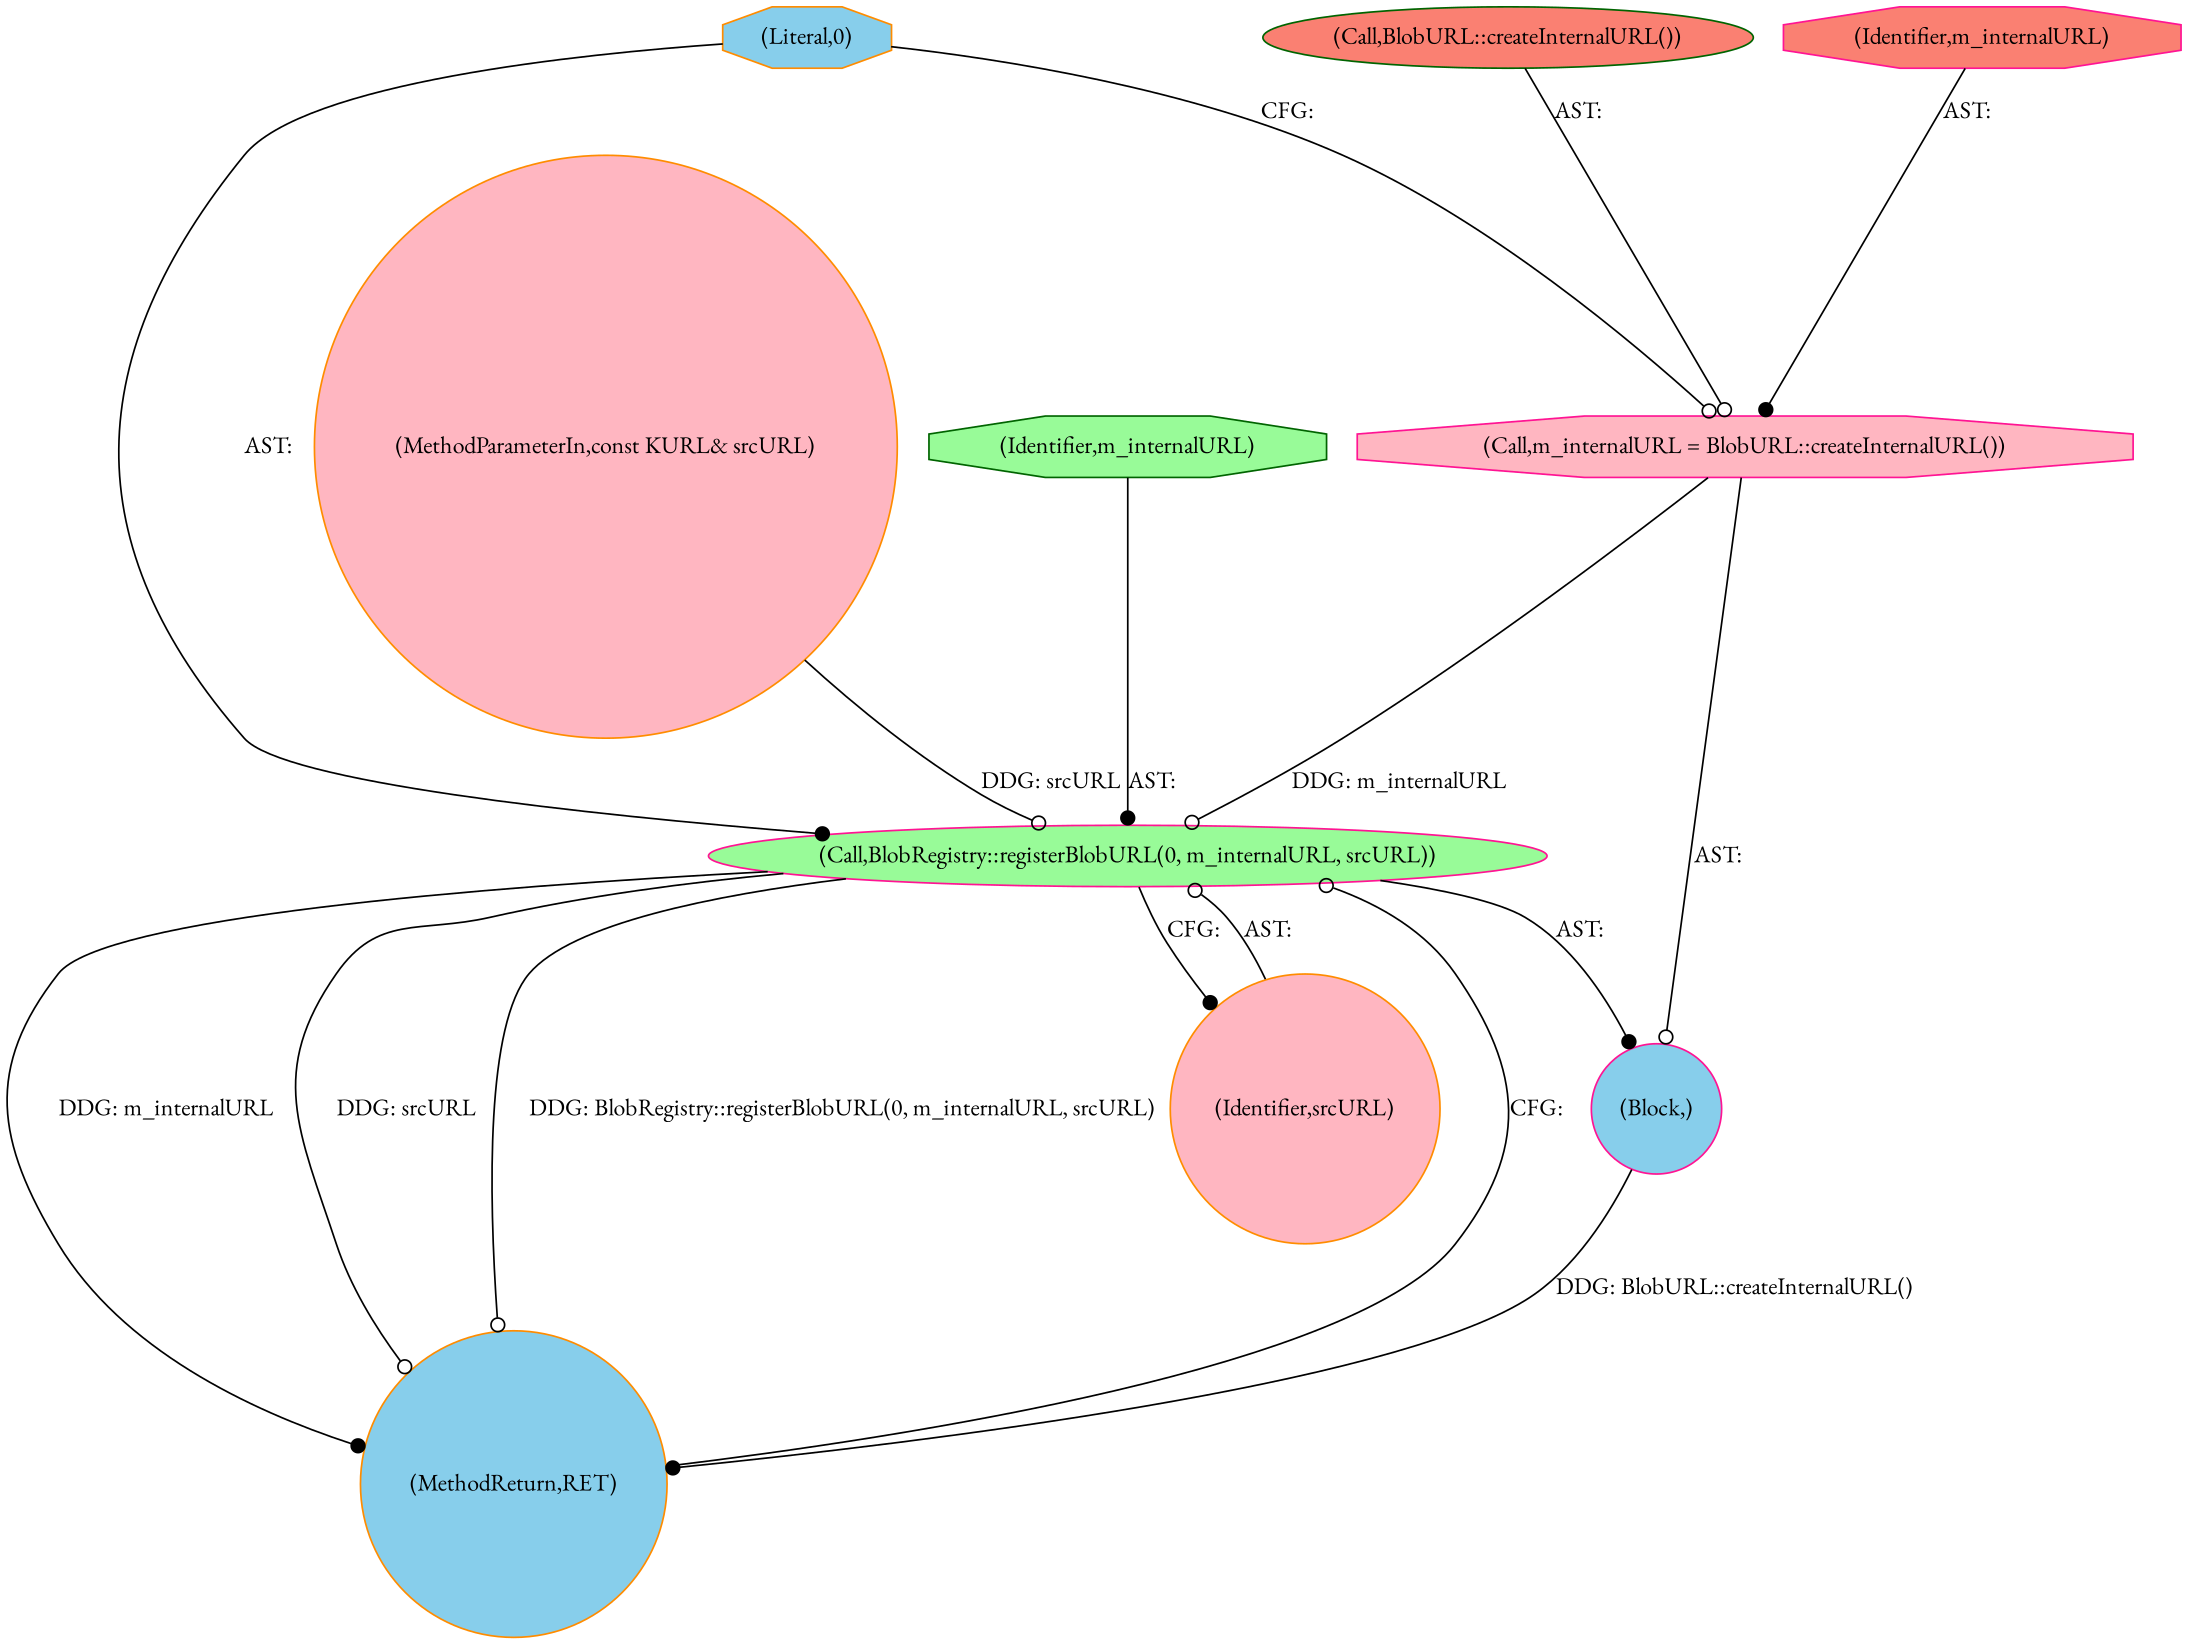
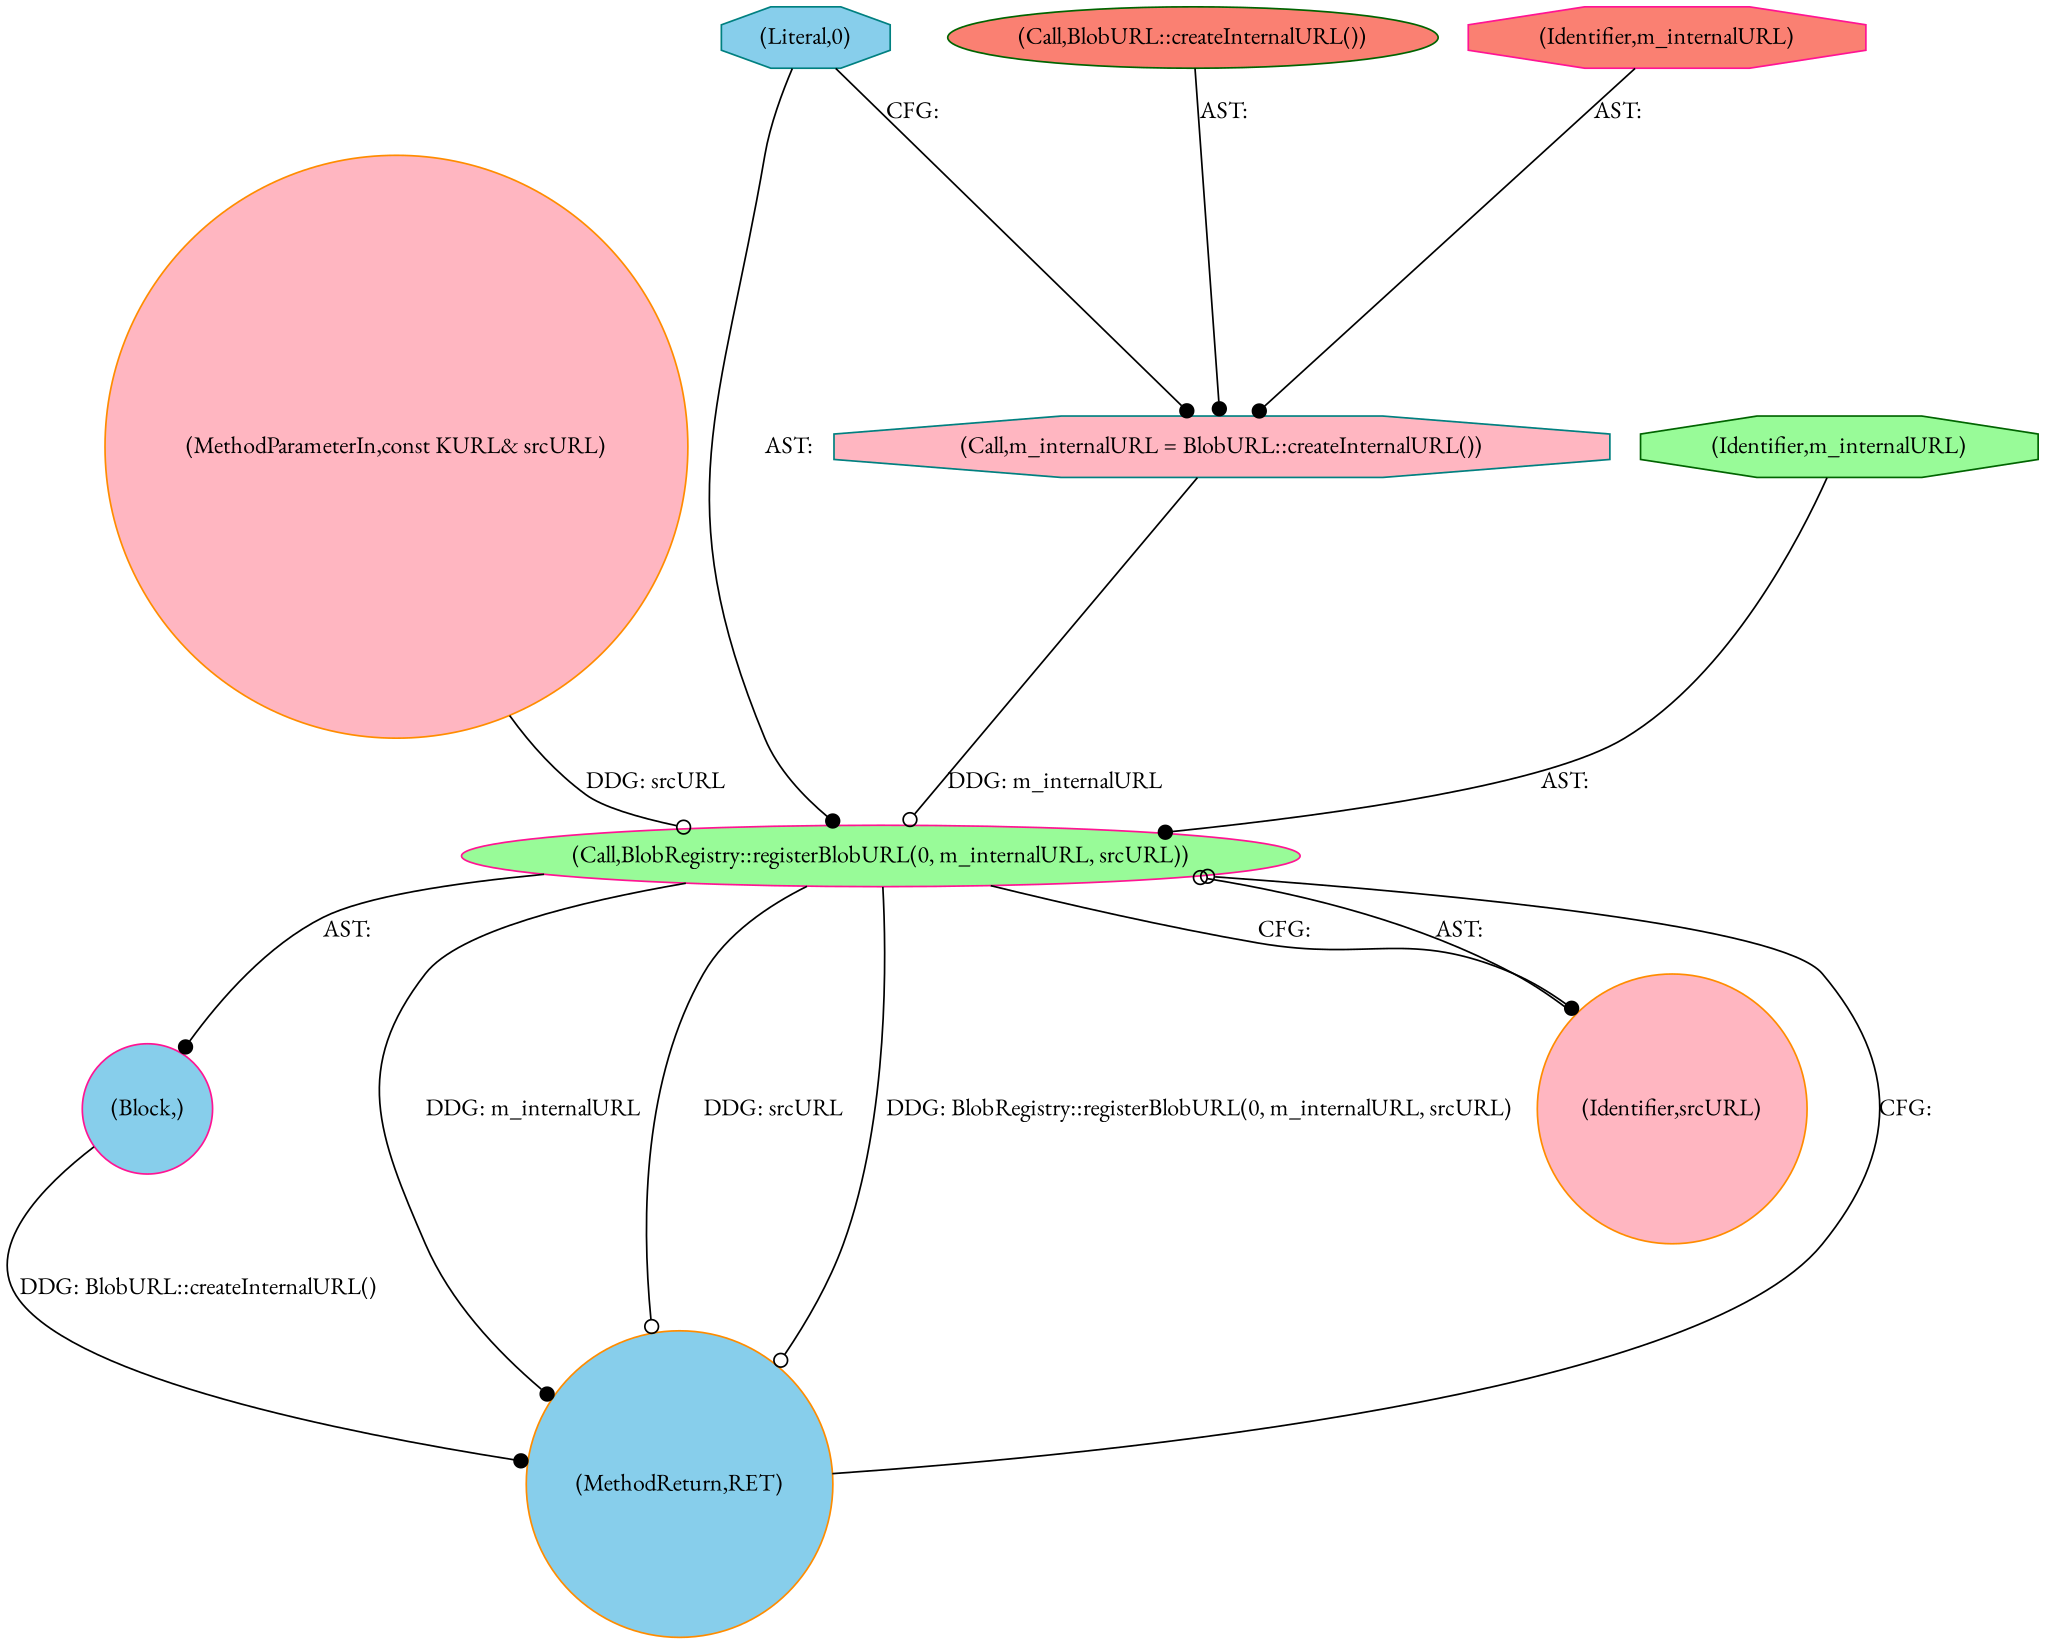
(807, 38) -> (806, 38)
(1331, 151) -> (1009, 237)
(1623, 236) -> (1207, 235)
(1745, 447) -> (1222, 447)
(1704, 754) -> none
